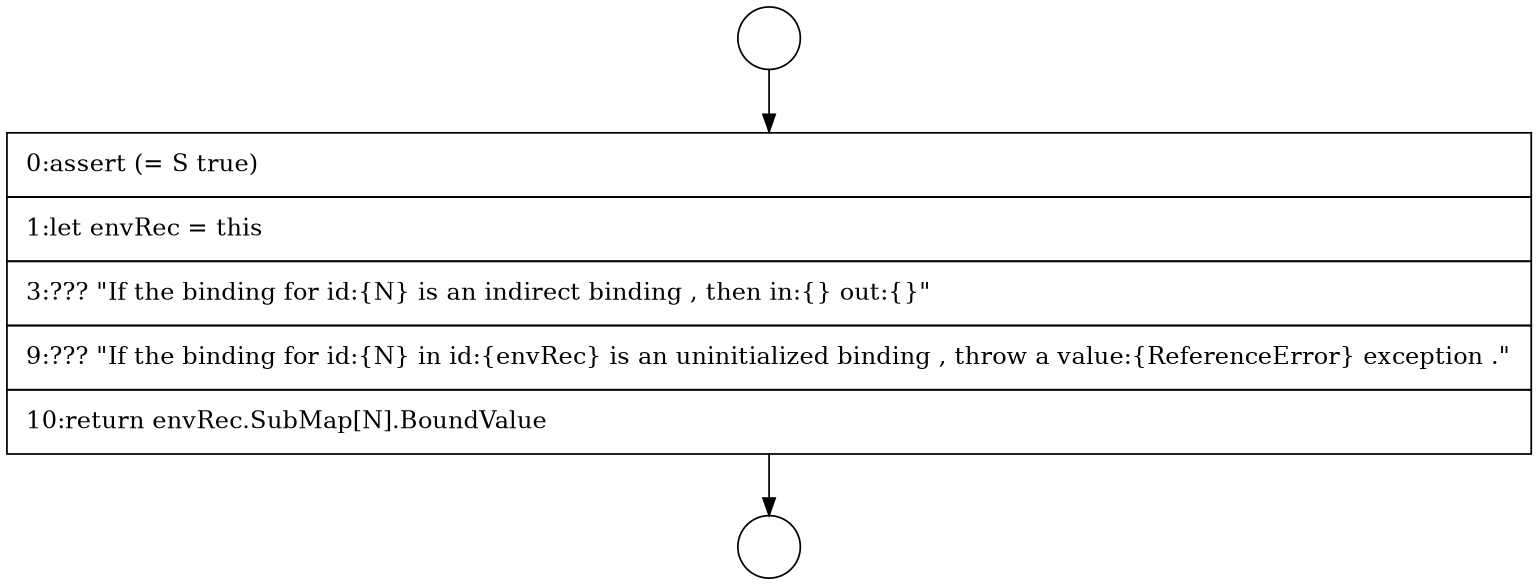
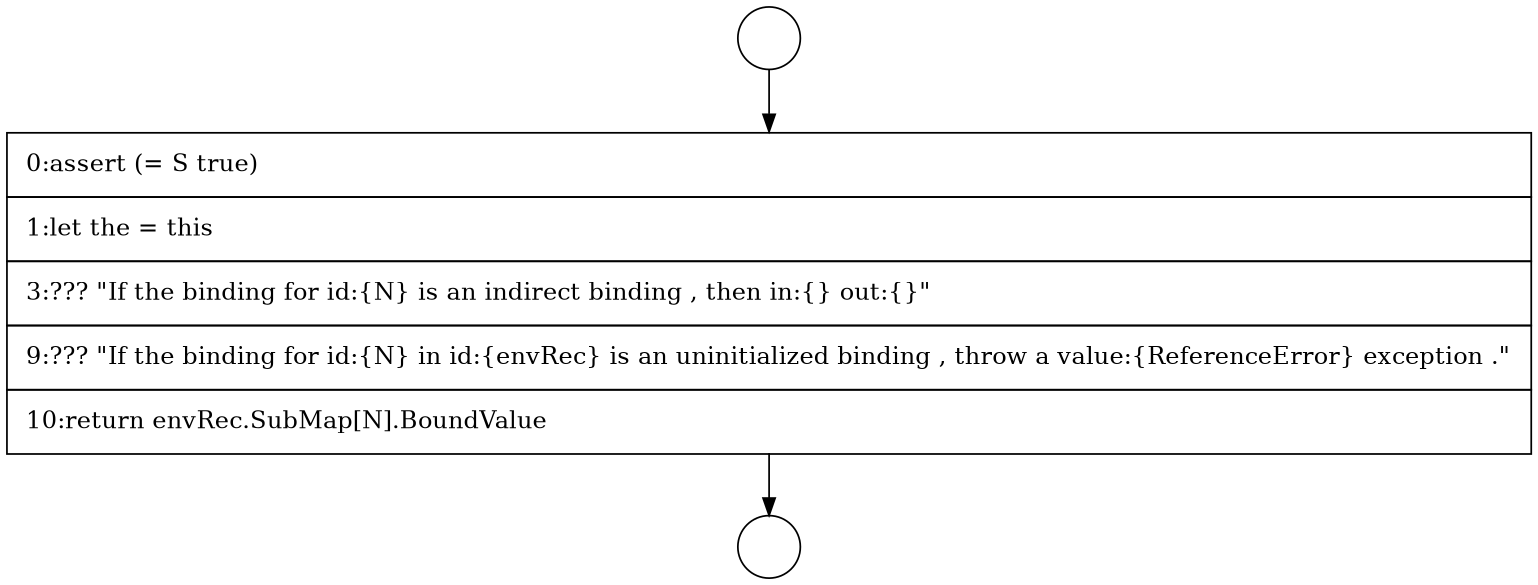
(145, 228) -> (121, 228)
